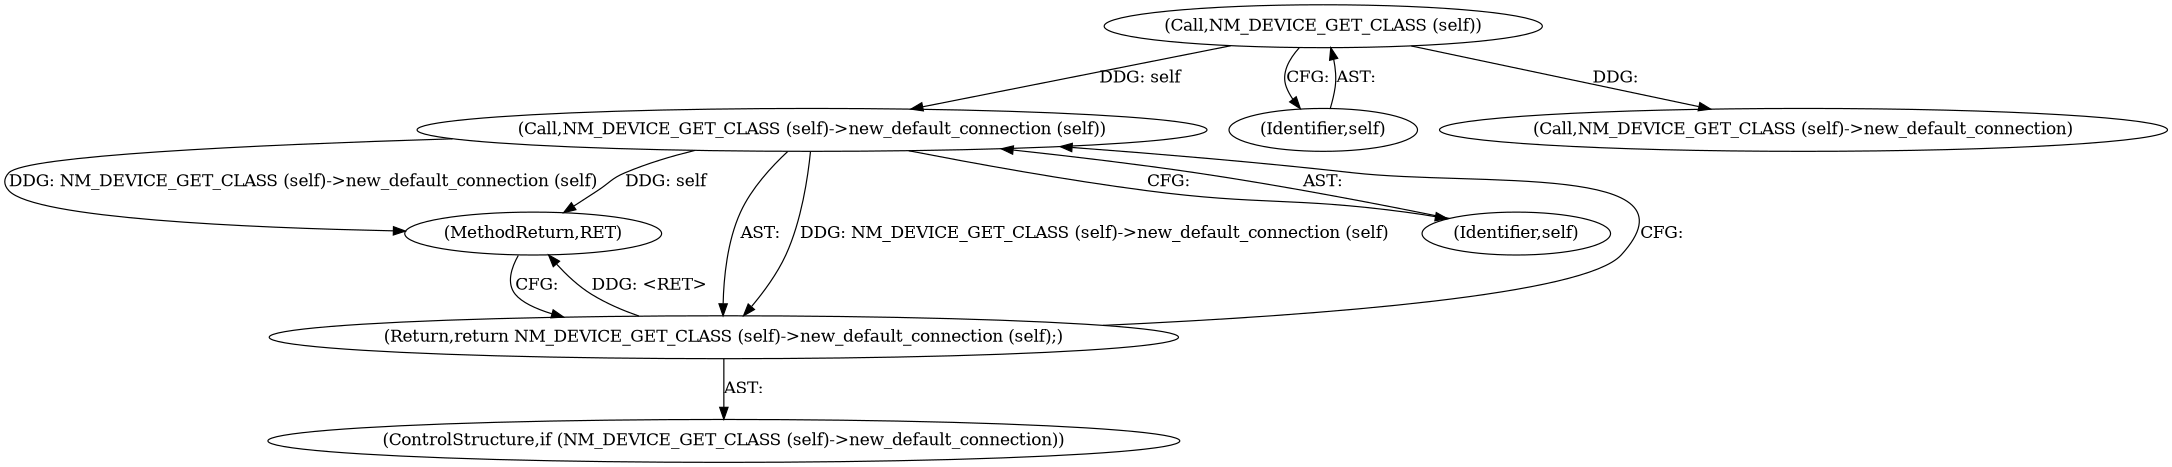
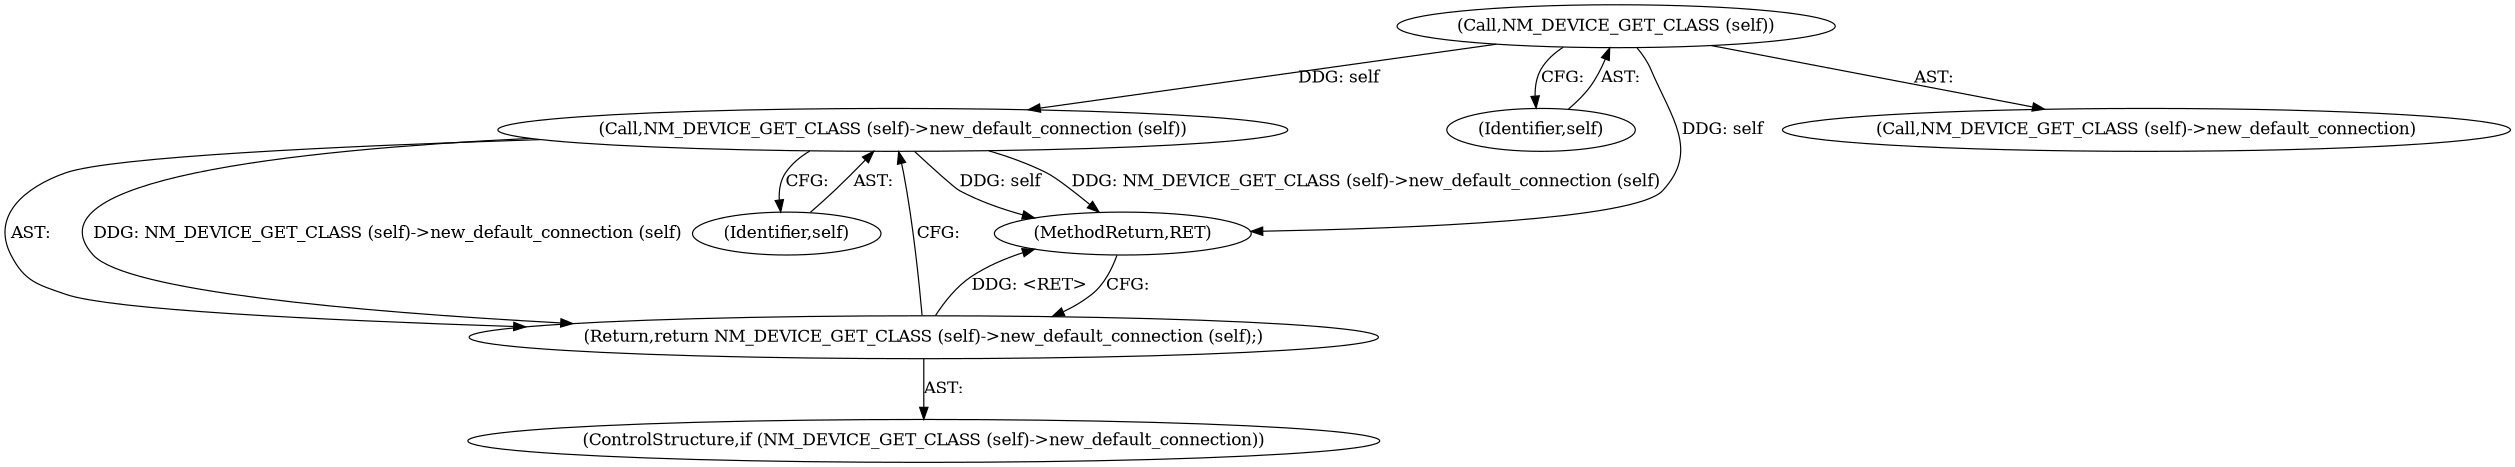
(1618, 78) -> (1937, 78)
none -> (1543, 217)
